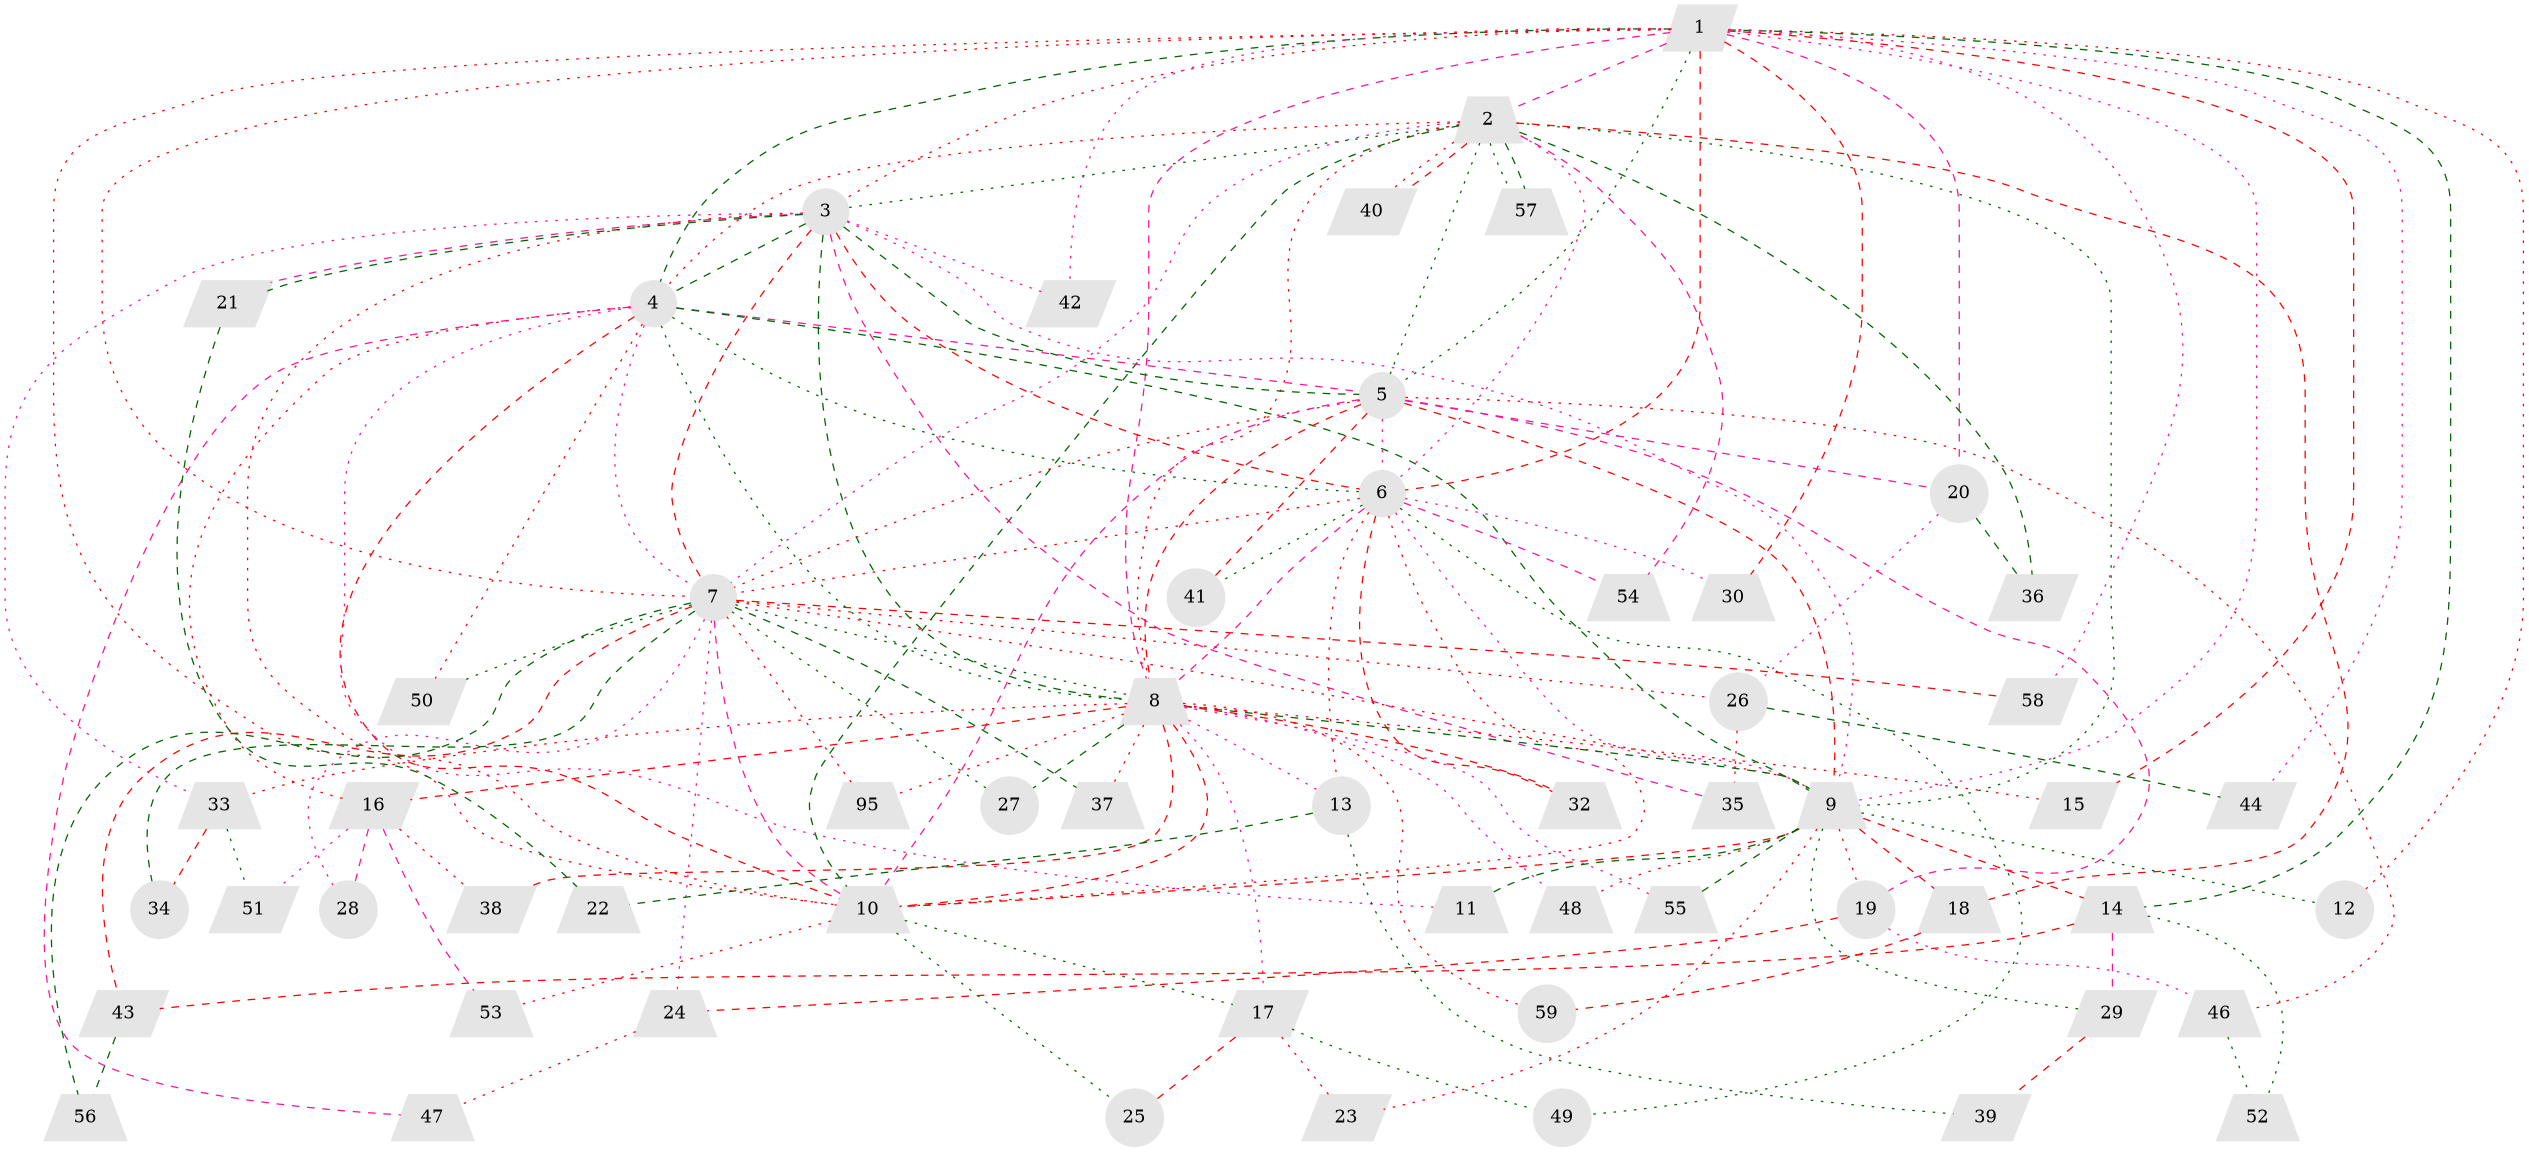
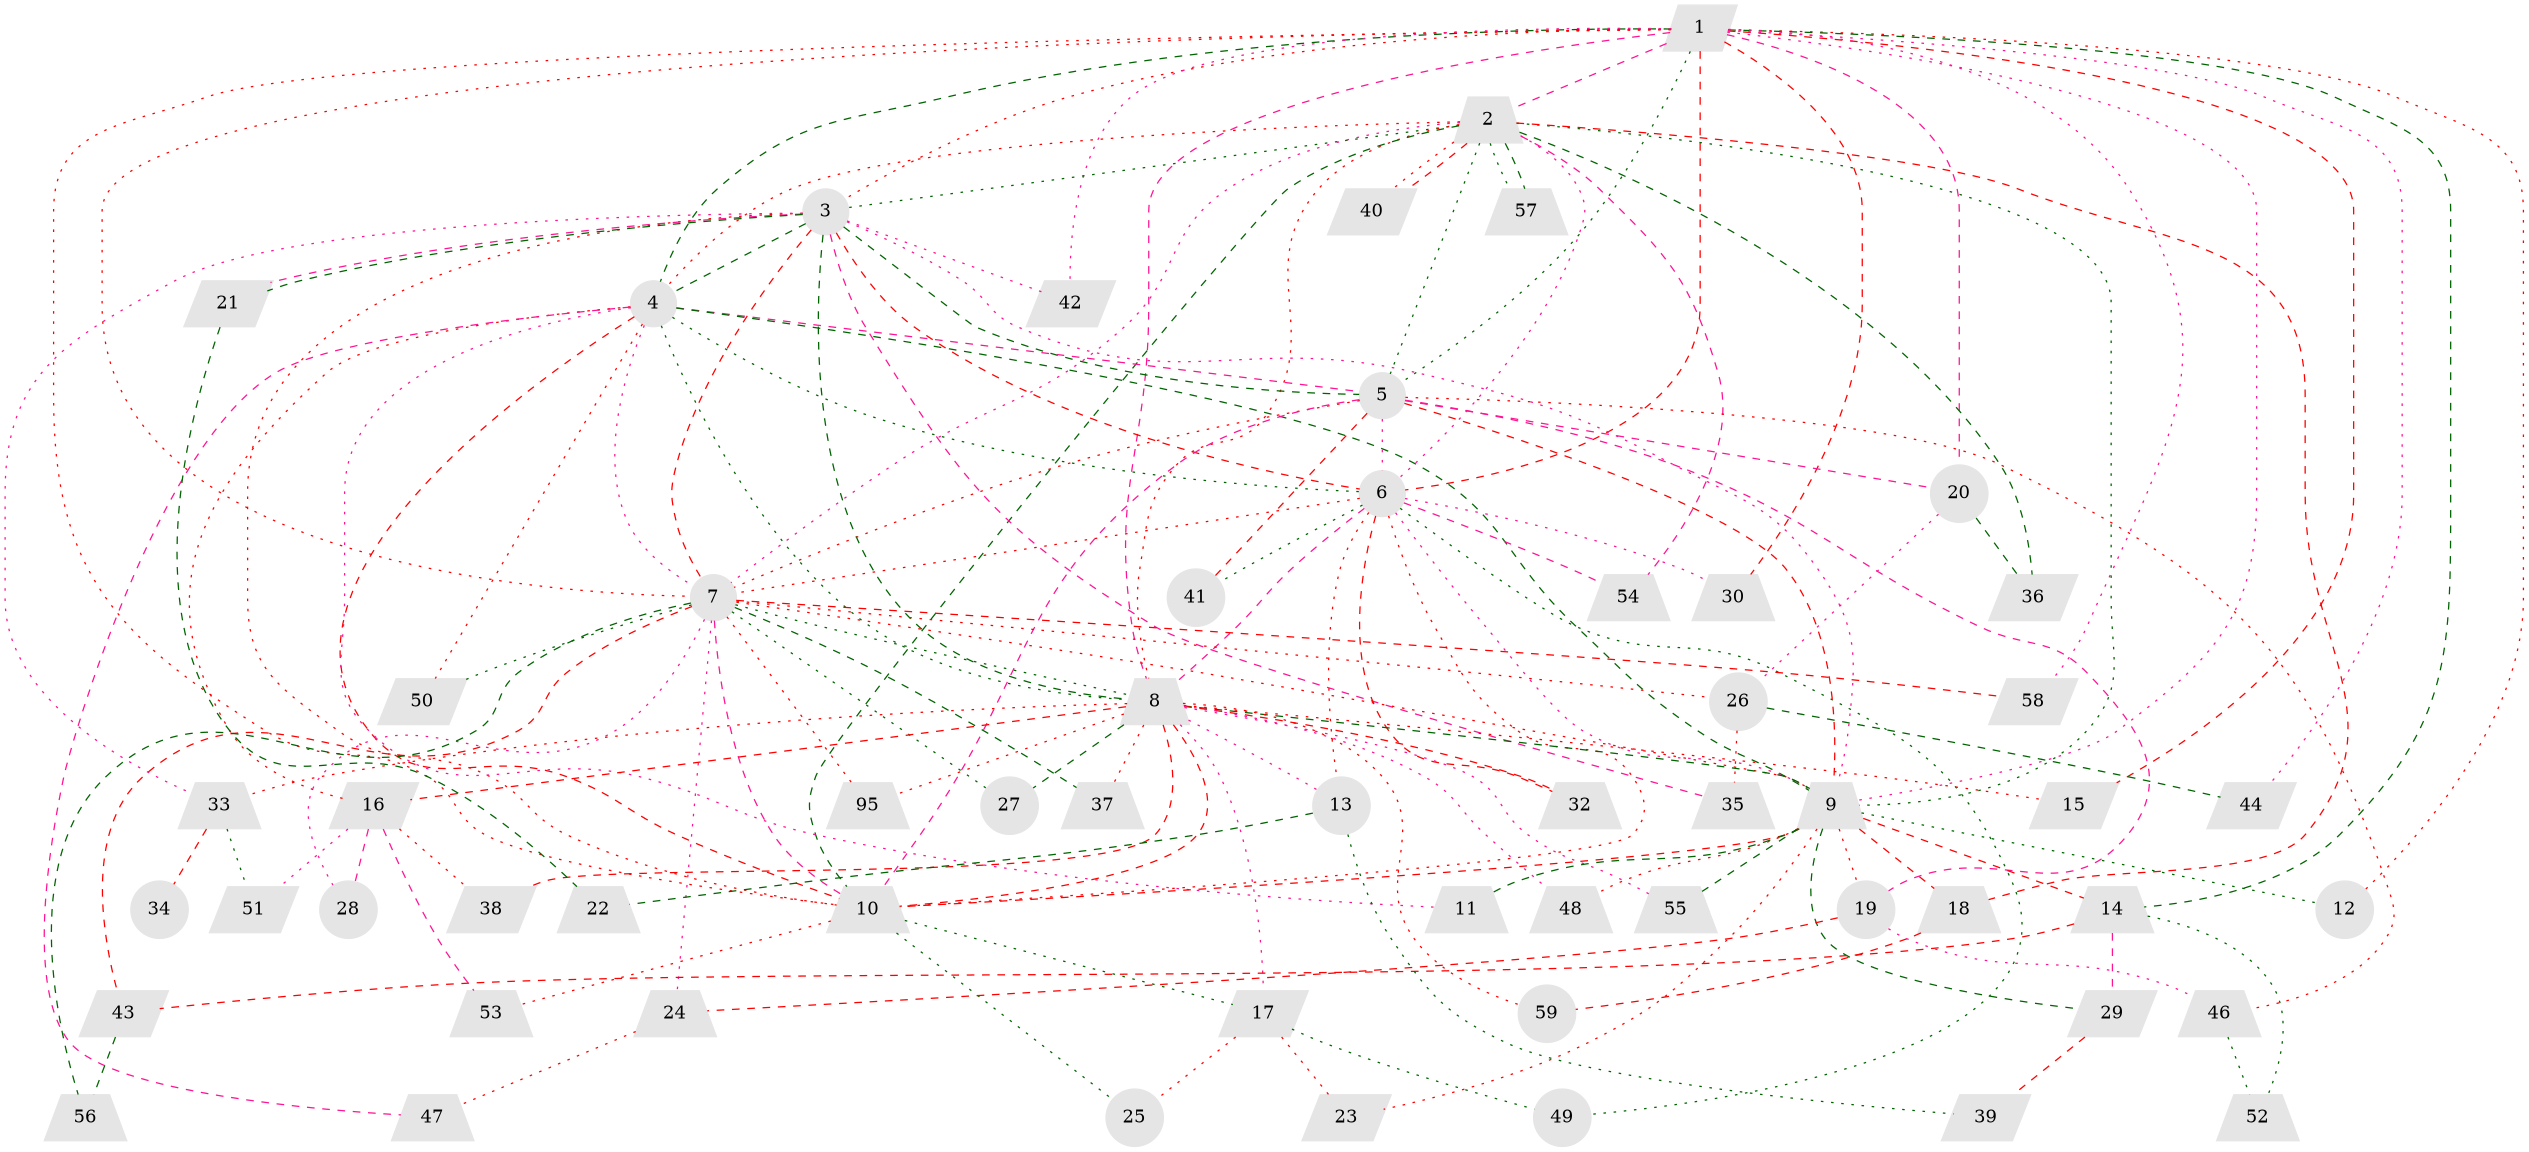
(1200, 504) -> none
(554, 735) -> none
(1893, 974) -> (1893, 974)
(1196, 1068) -> (1196, 1068)
